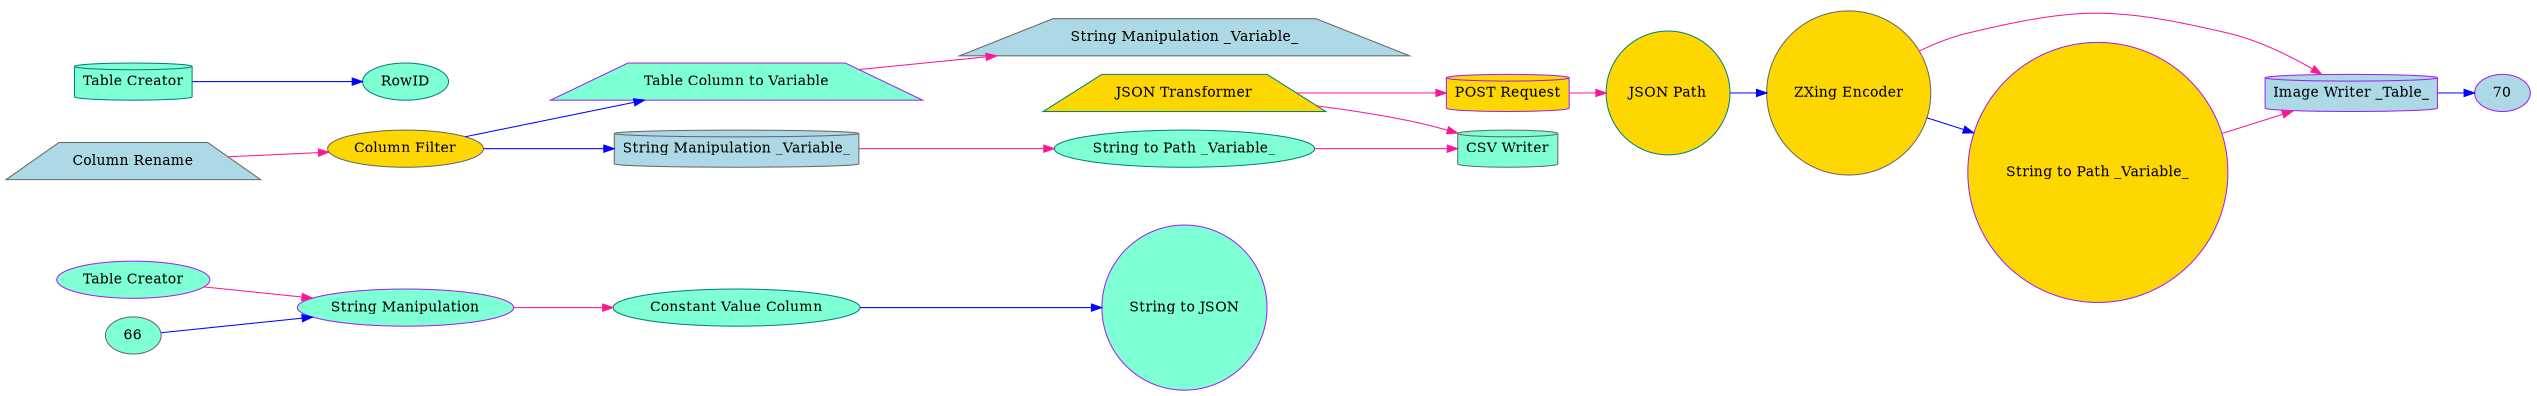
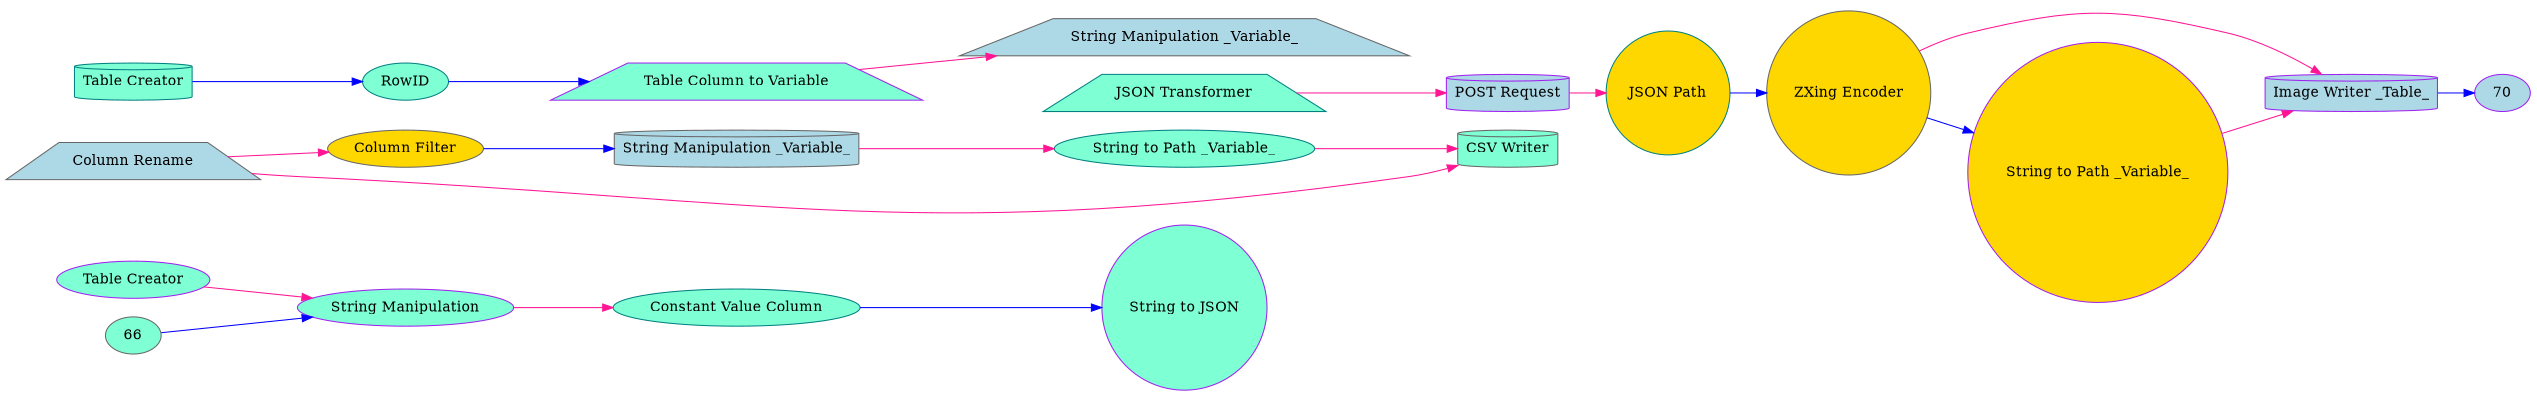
(1184, 93) -> (1184, 93)
(1508, 93) -> (1508, 93)
(1382, 116) -> (850, 211)
(550, 119) -> (514, 82)
